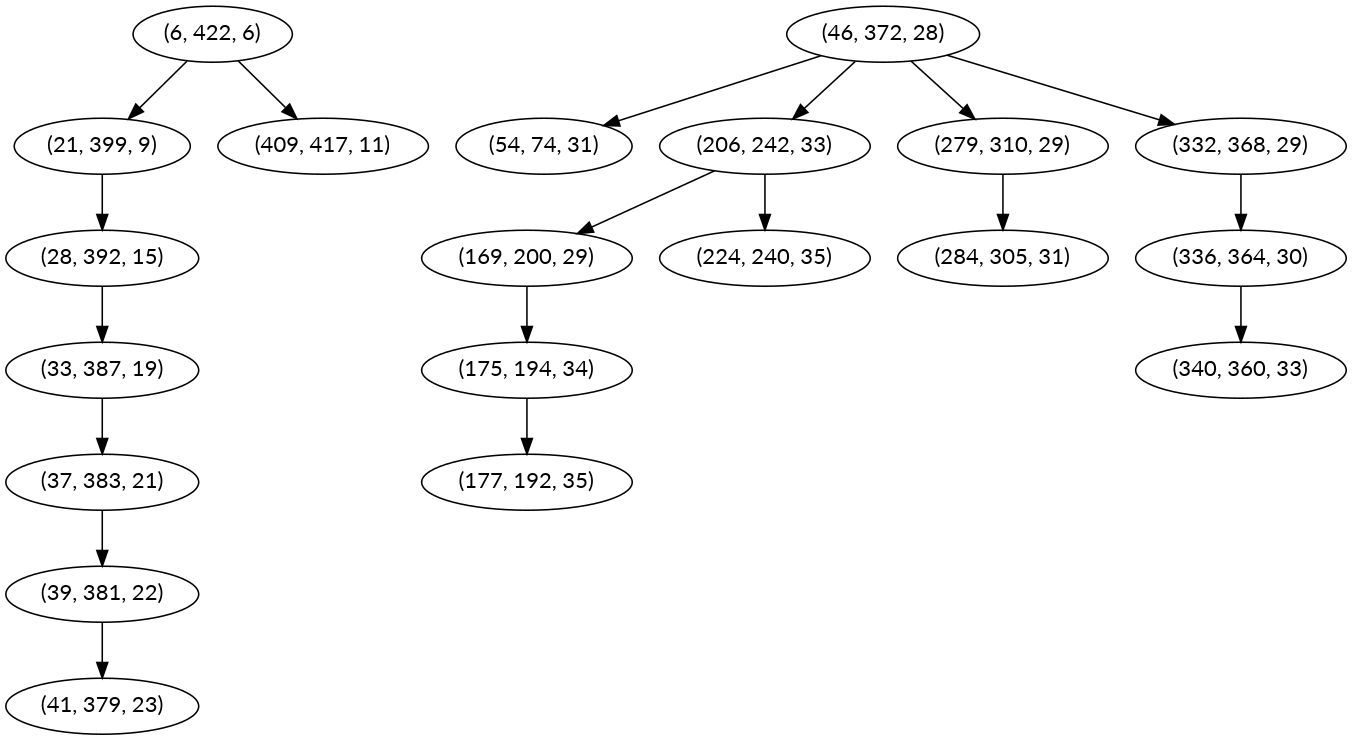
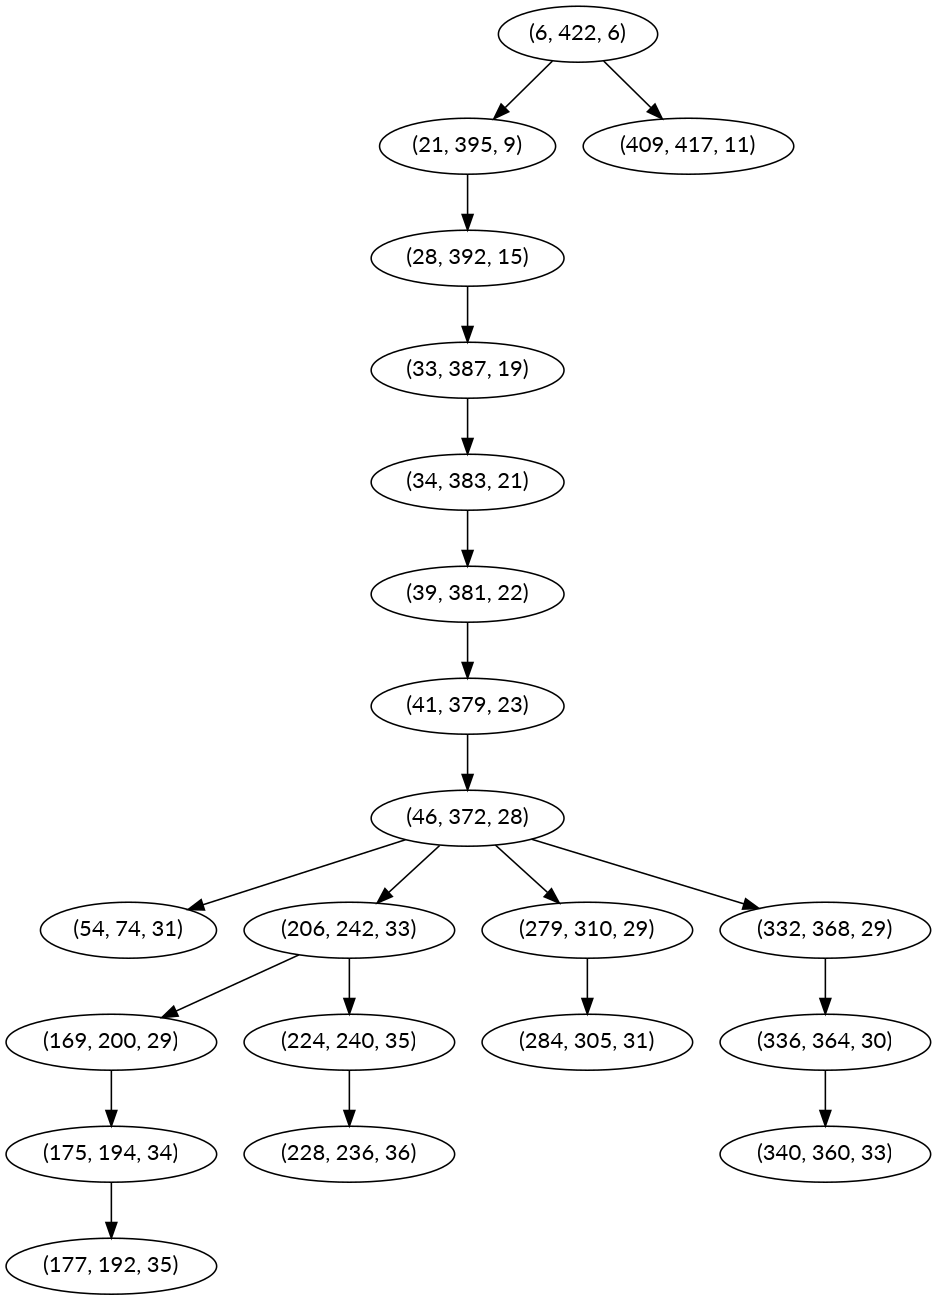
(102, 146) -> (468, 146)
(102, 482) -> (468, 482)
none -> (468, 755)
none -> (349, 1154)
